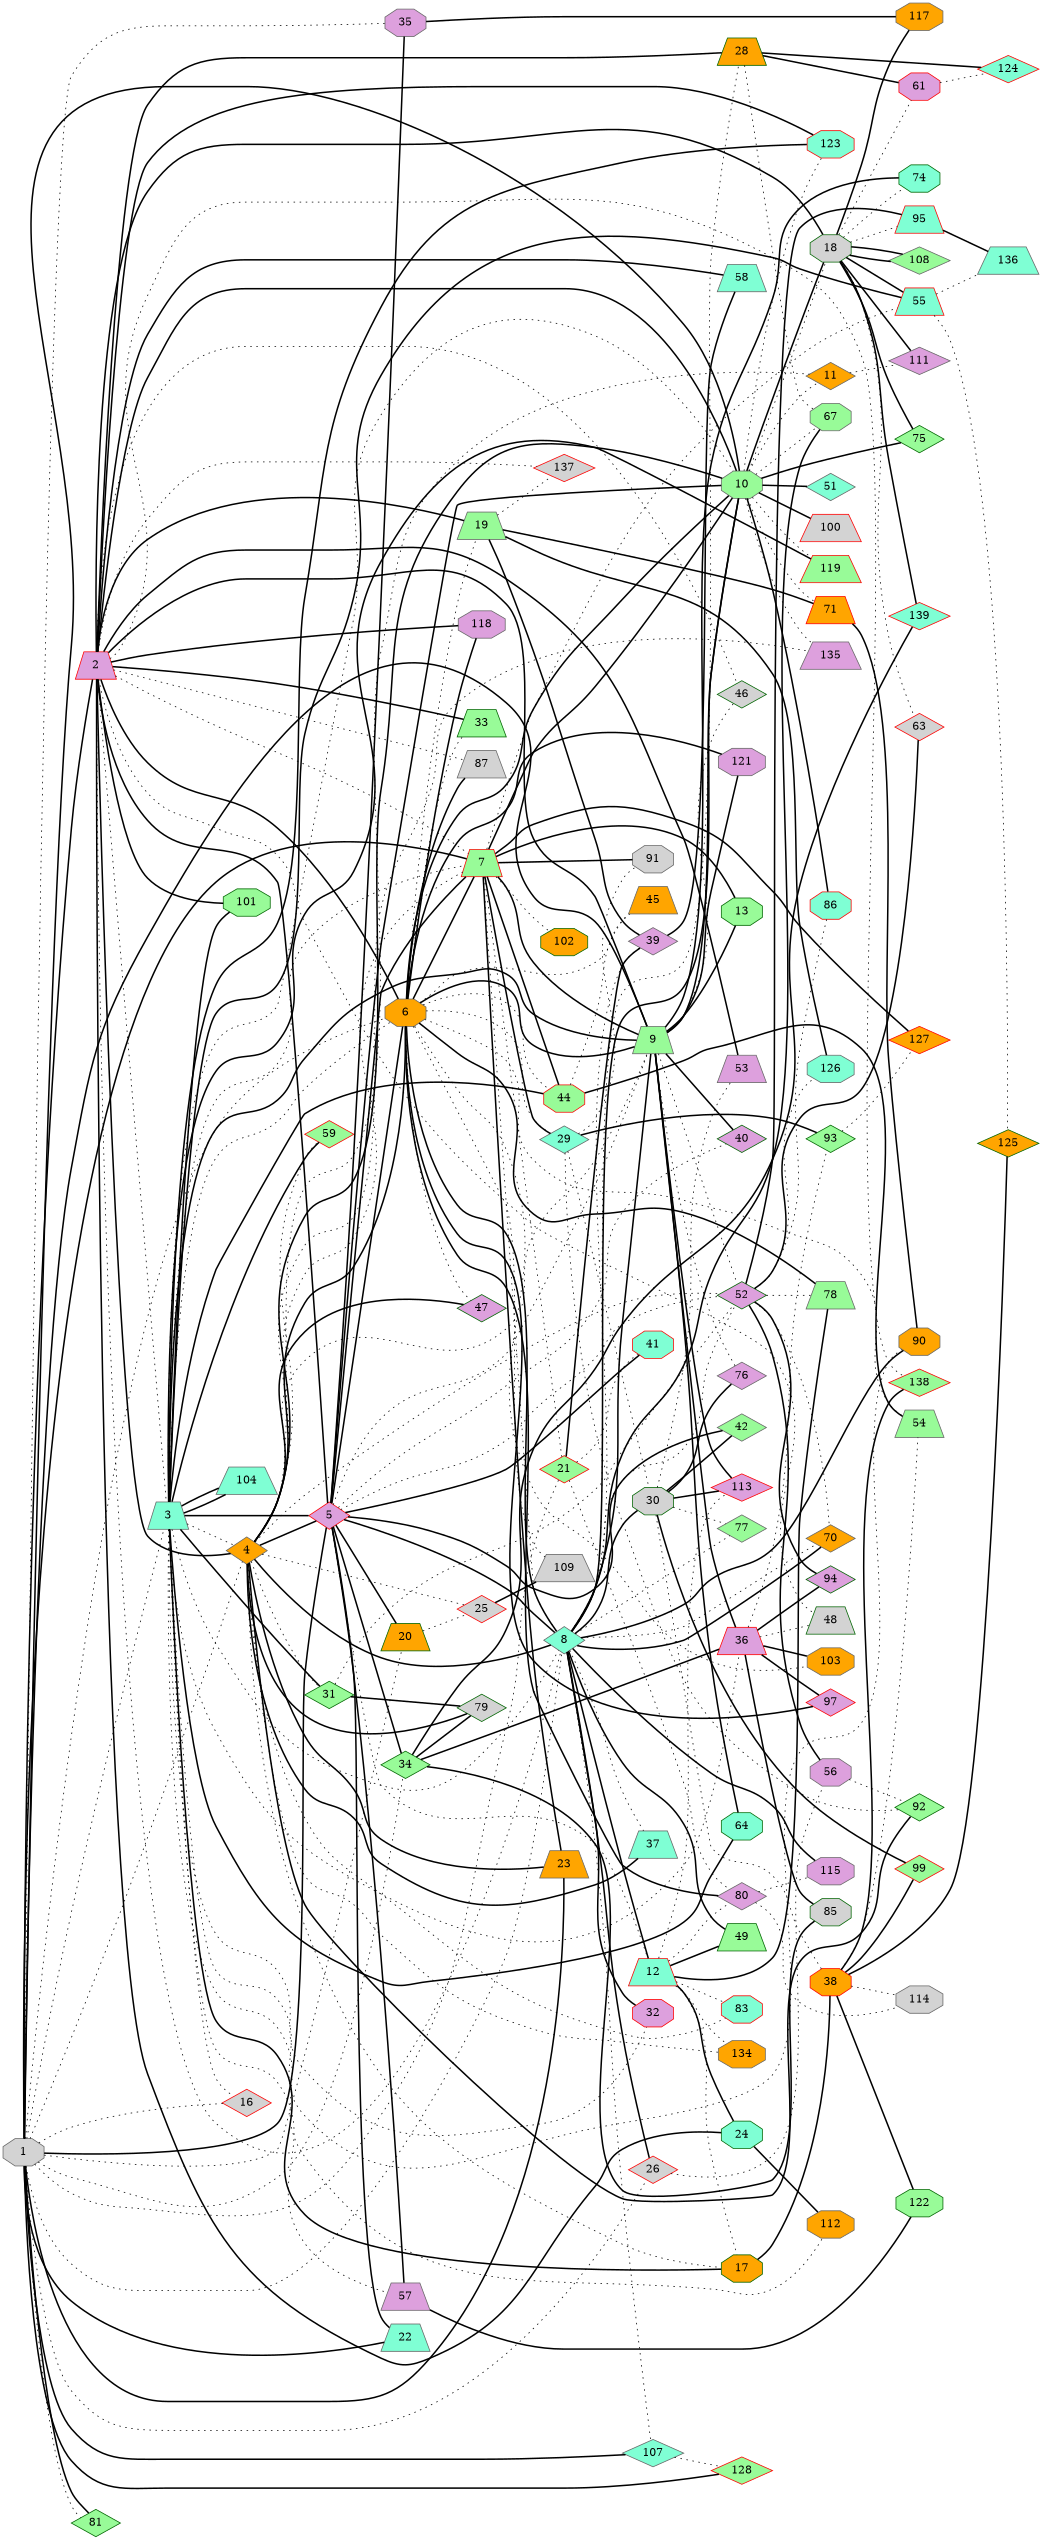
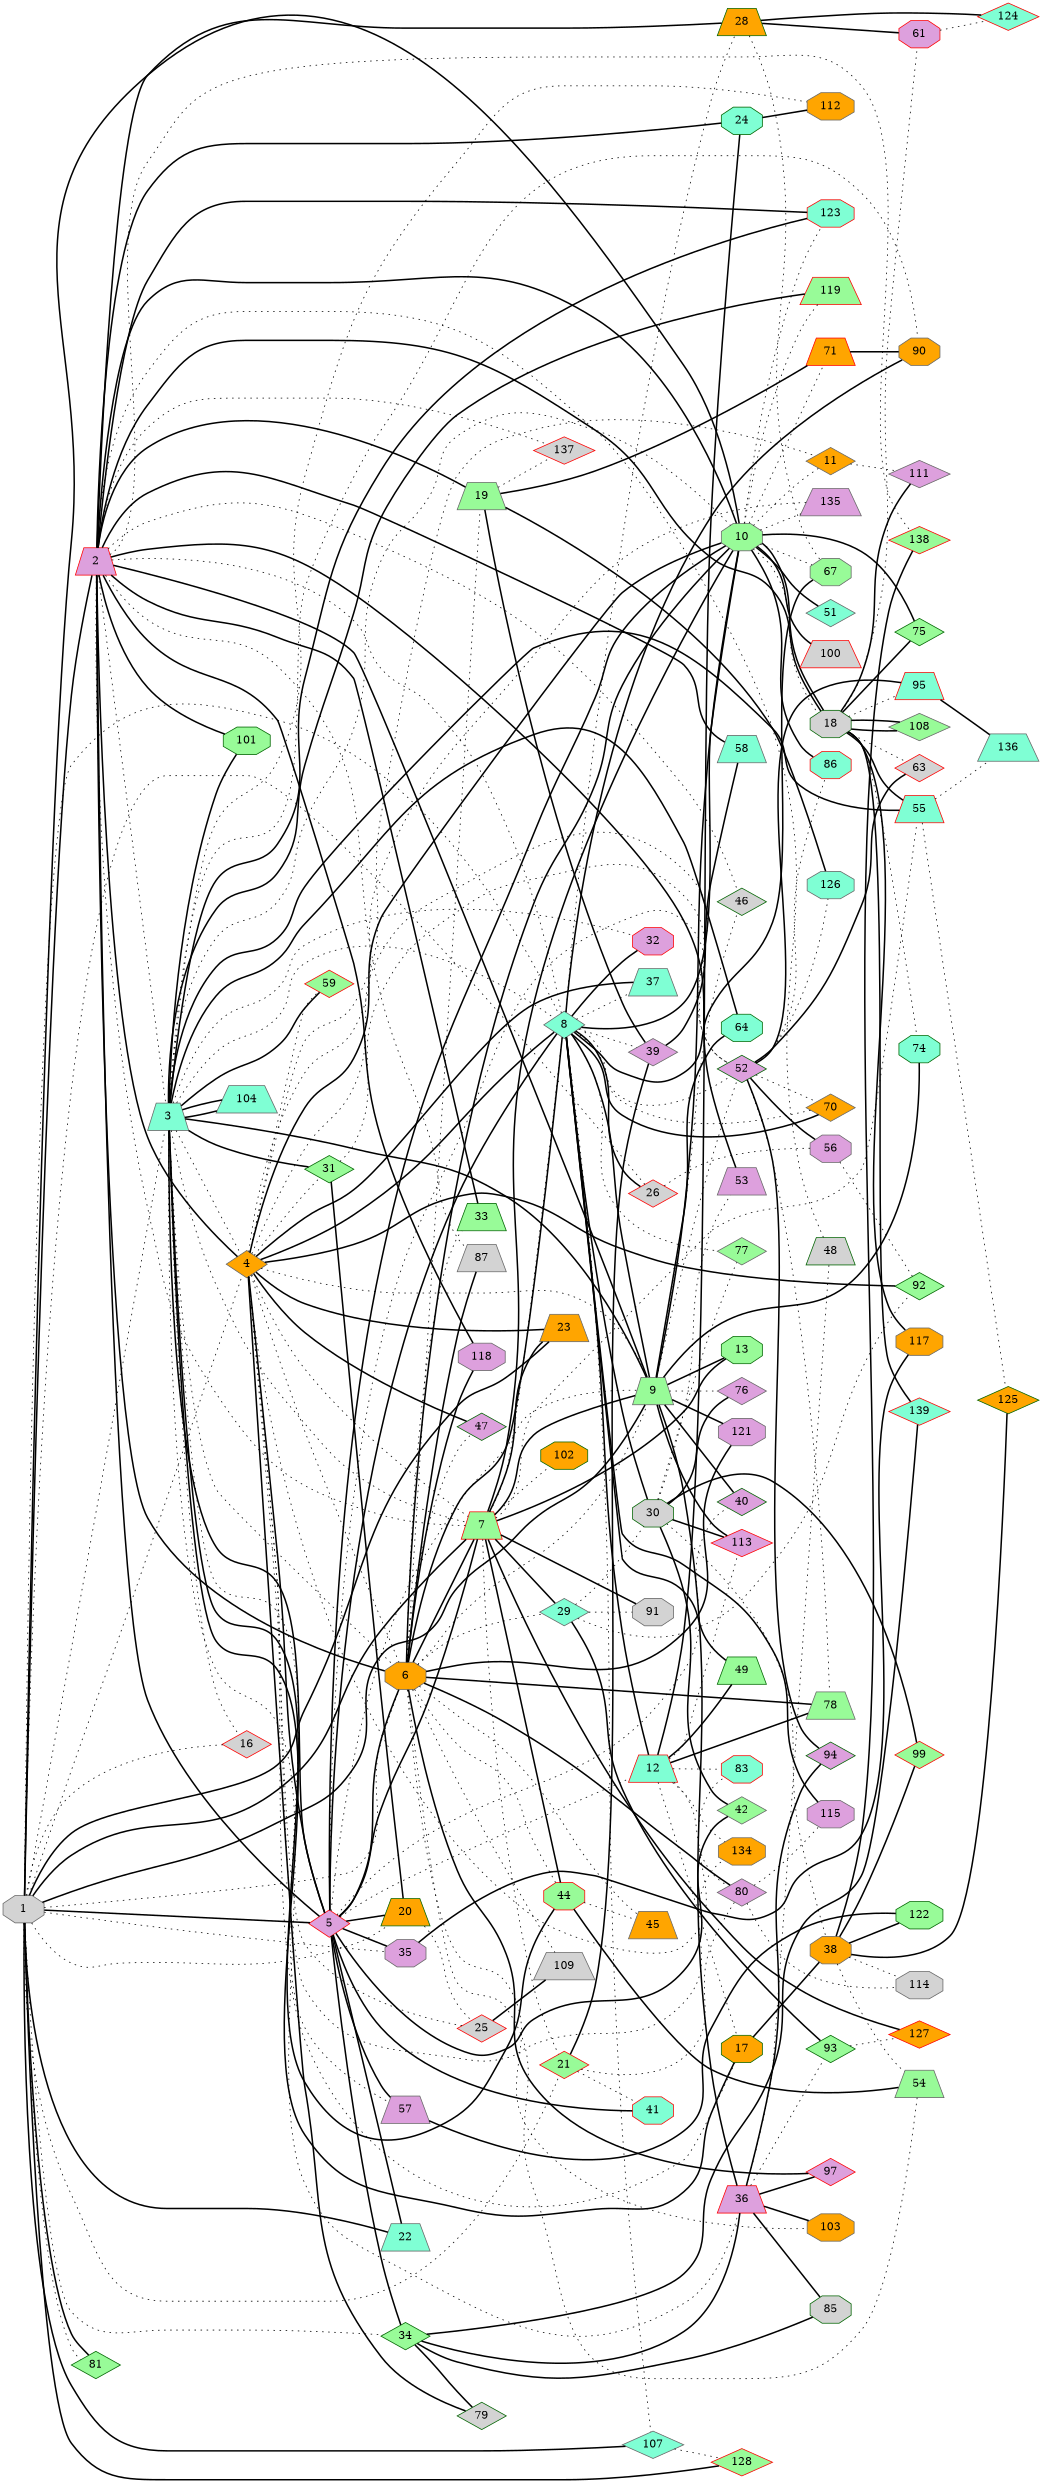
(518, 1003) -> (548, 1548)
(328, 1285) -> (320, 1470)
(405, 1701) -> (365, 1540)
(831, 1982) -> (831, 1950)
